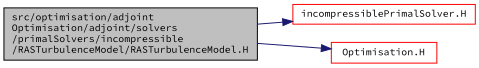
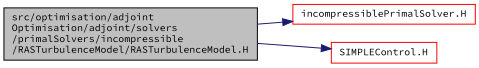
(384, 53) -> (384, 53)
